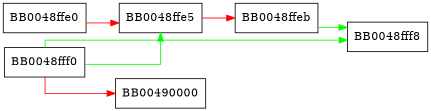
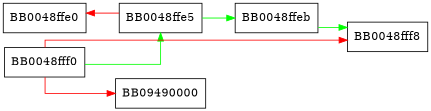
(214, 18) -> (214, 18)
(98, 23) -> (107, 13)
(188, 40) -> (188, 40)
(161, 93) -> (161, 93)
